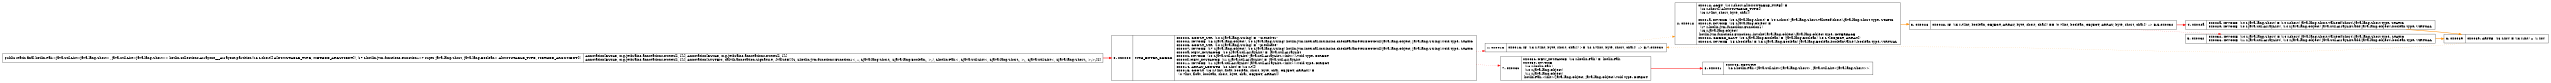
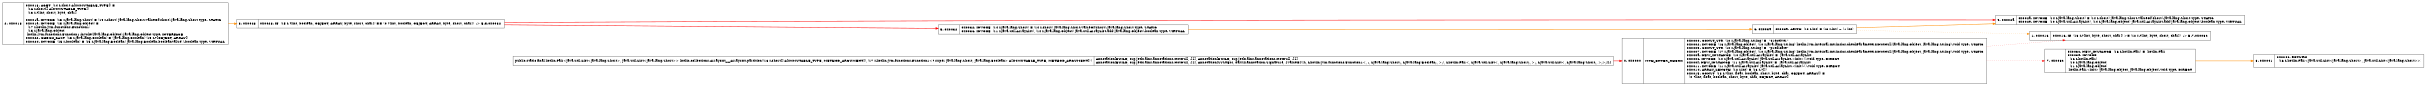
(2433, 31) -> (1925, 26)
(2173, 32) -> (720, 27)
(1643, 40) -> none
(1675, 68) -> (2223, 61)
